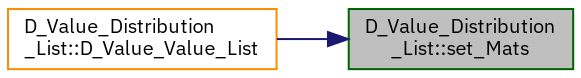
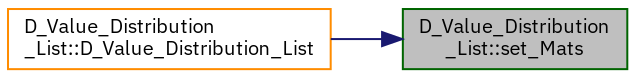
(142, 39) -> (169, 39)
